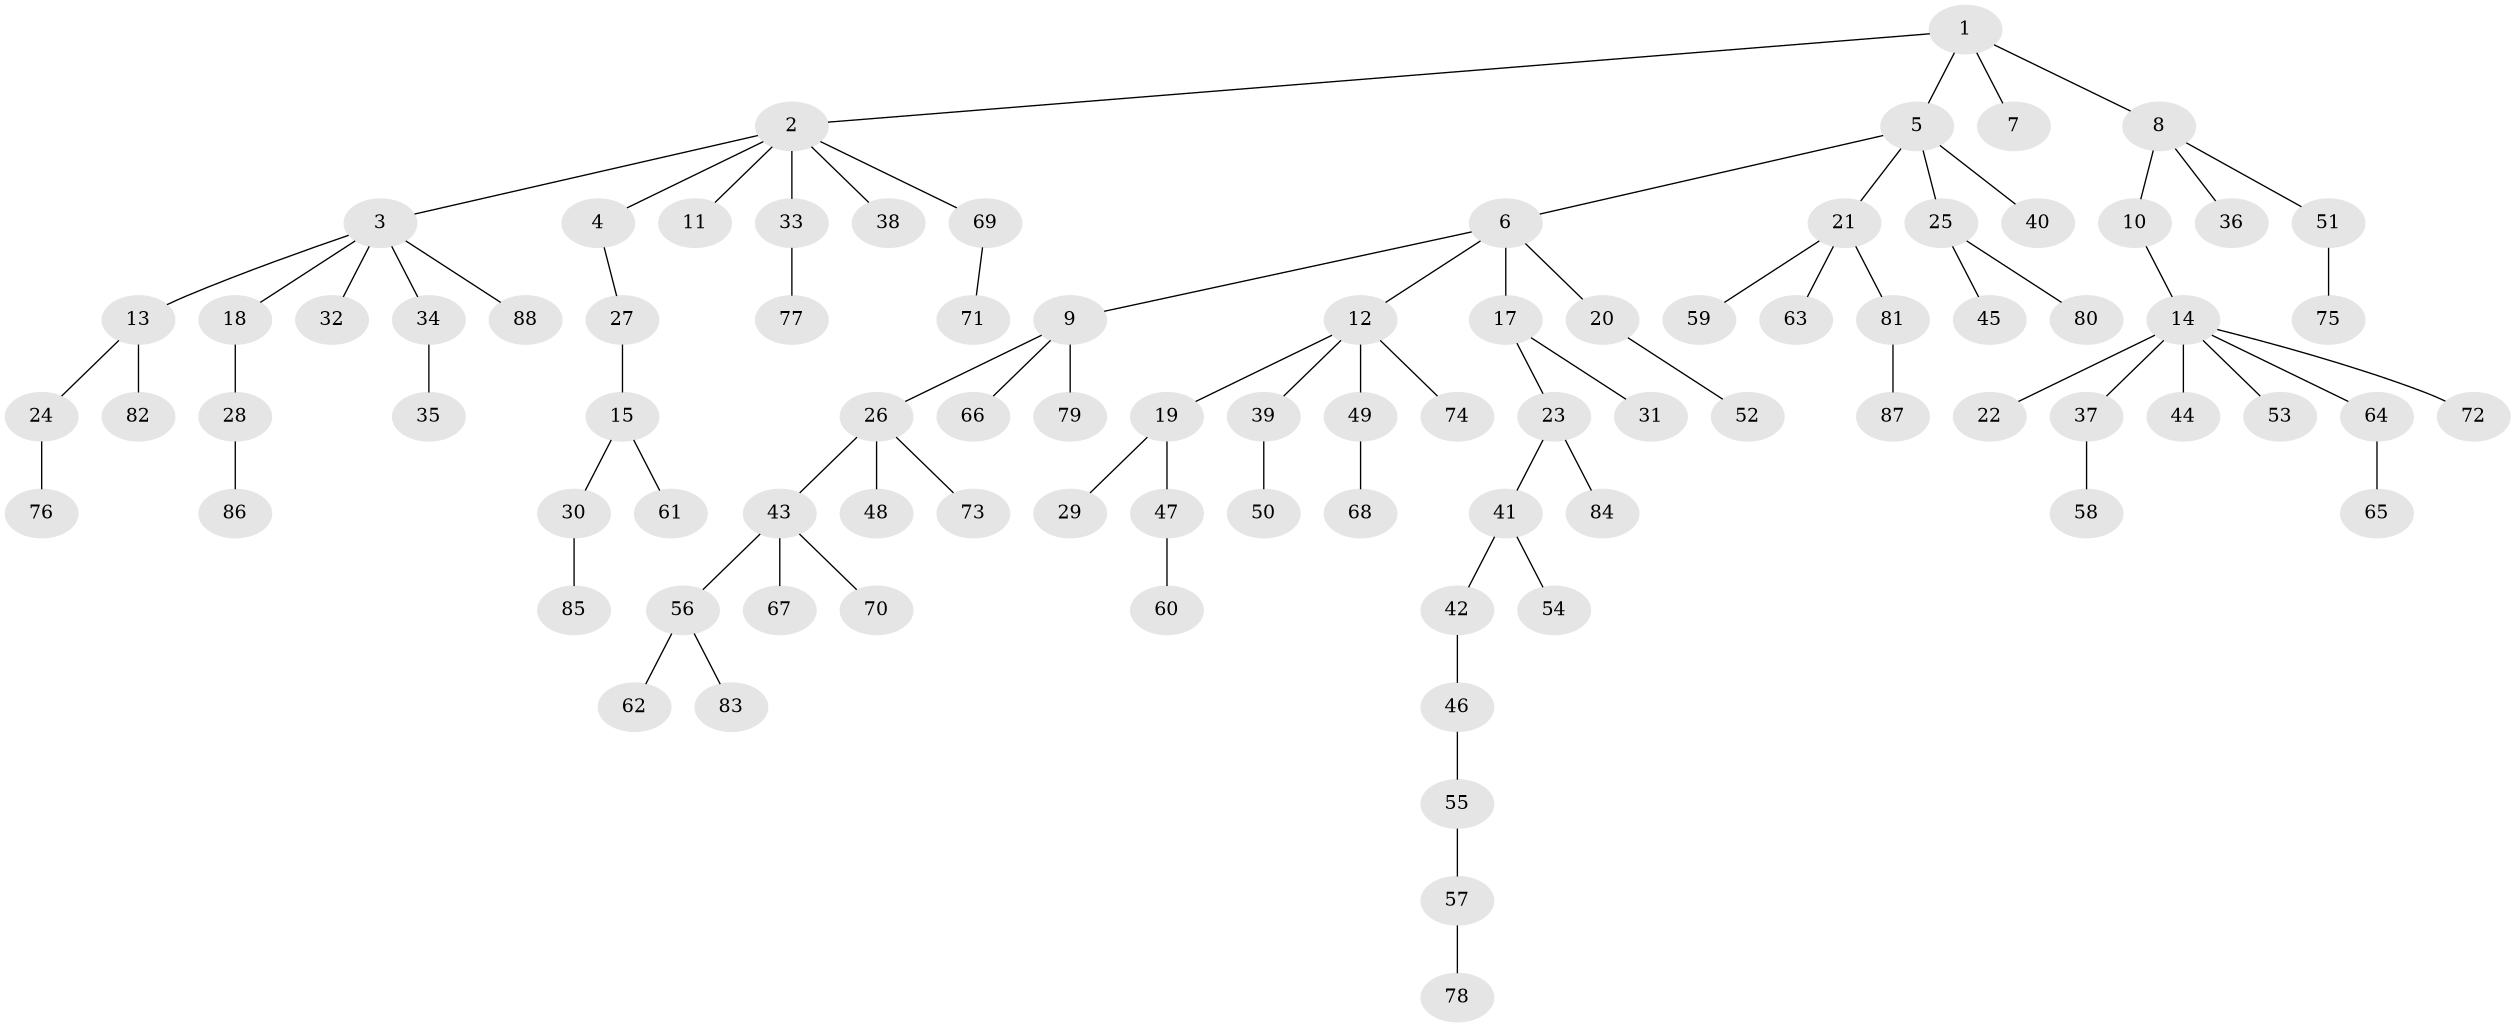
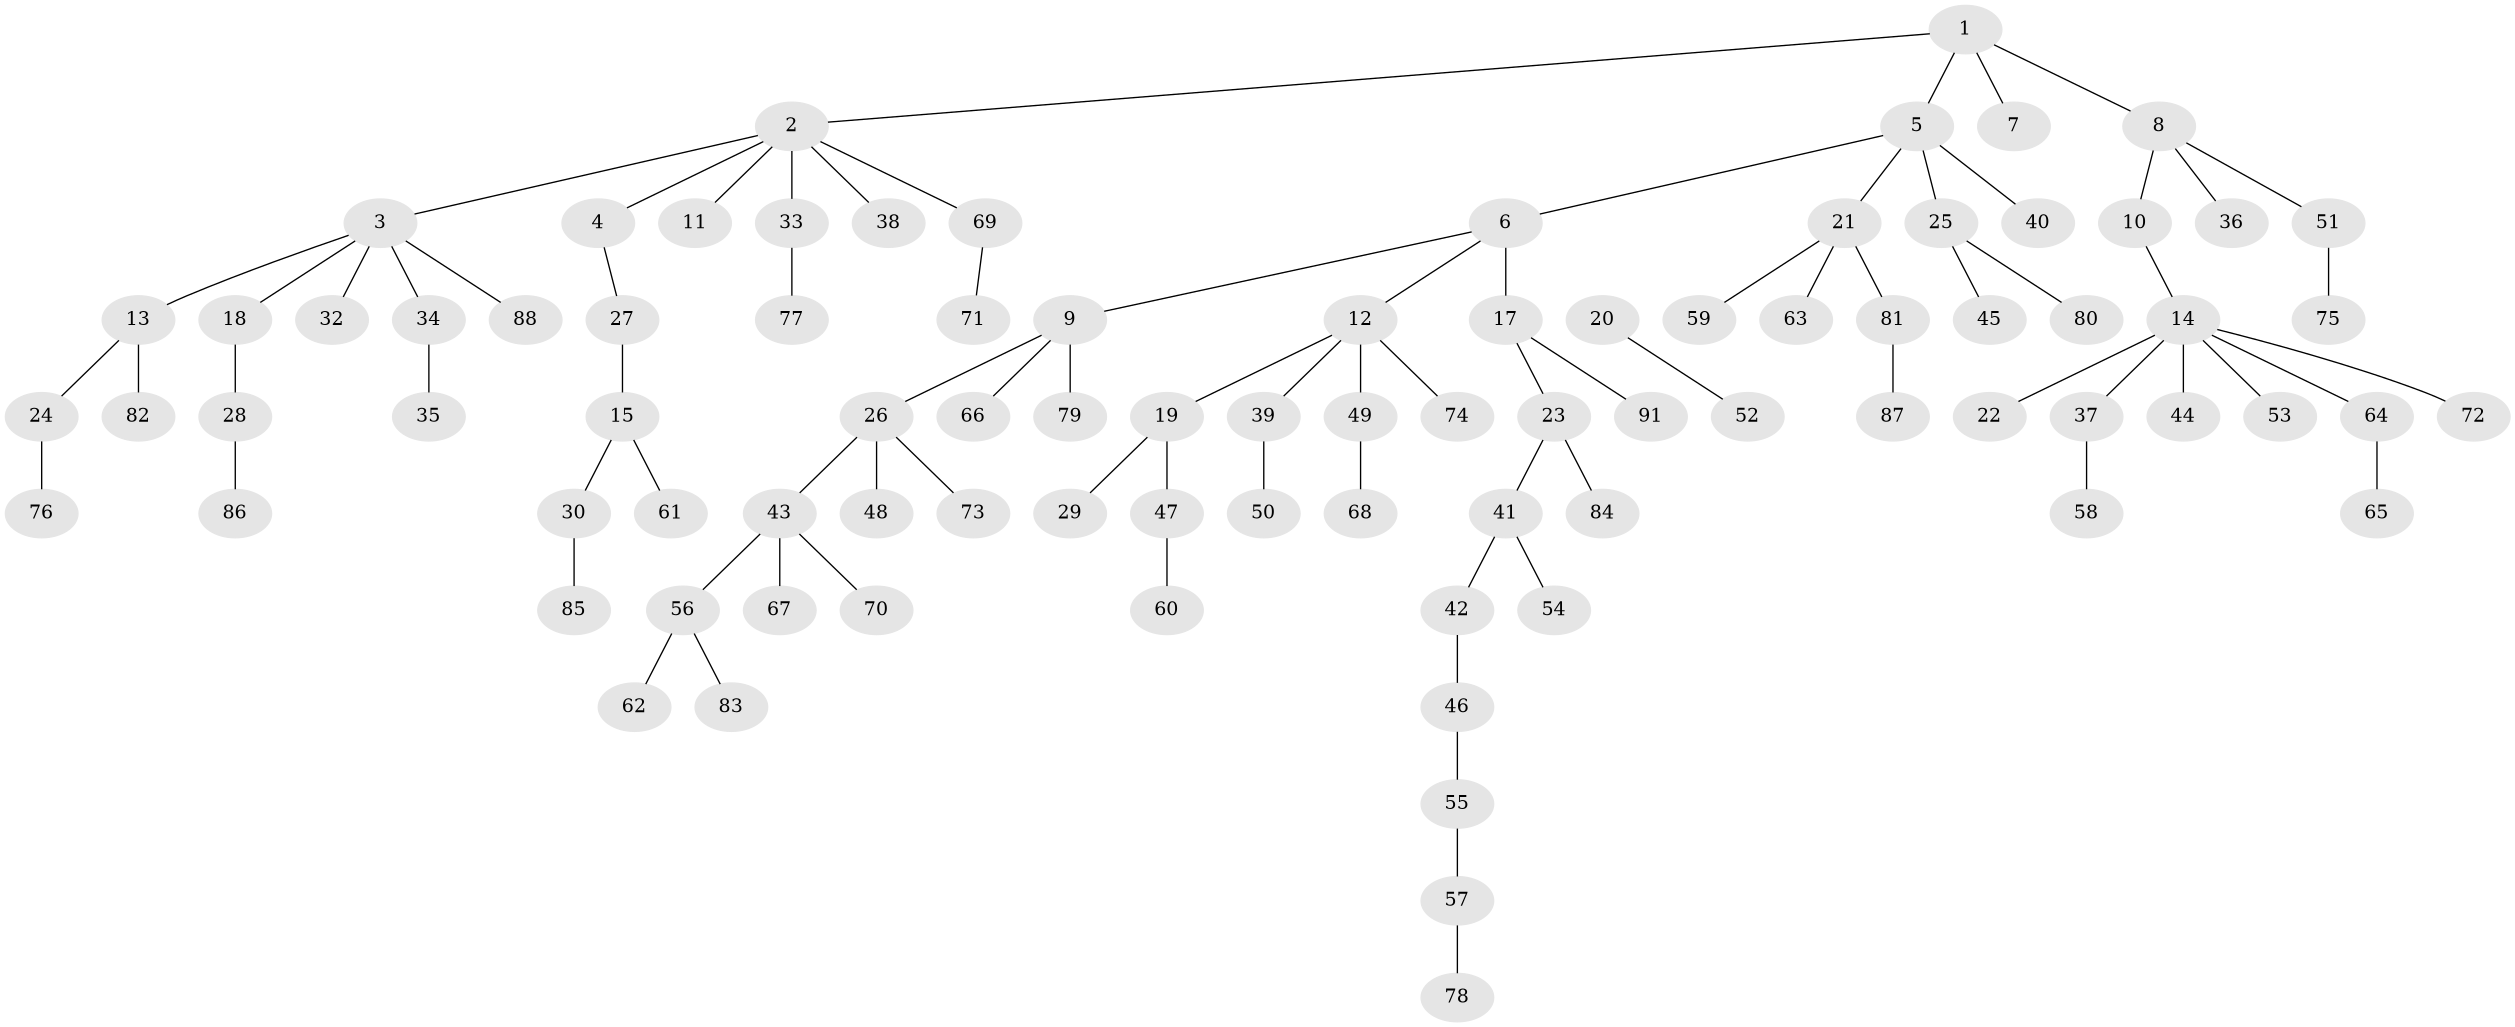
(1554, 271) -> none
(1651, 417) -> (1651, 417)
